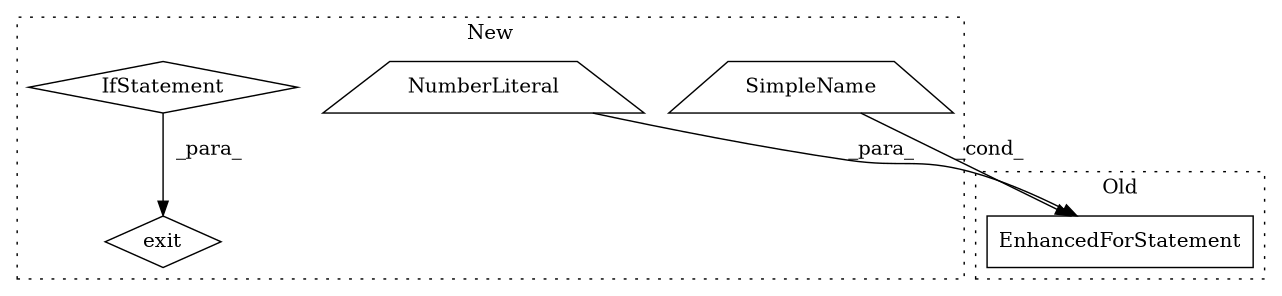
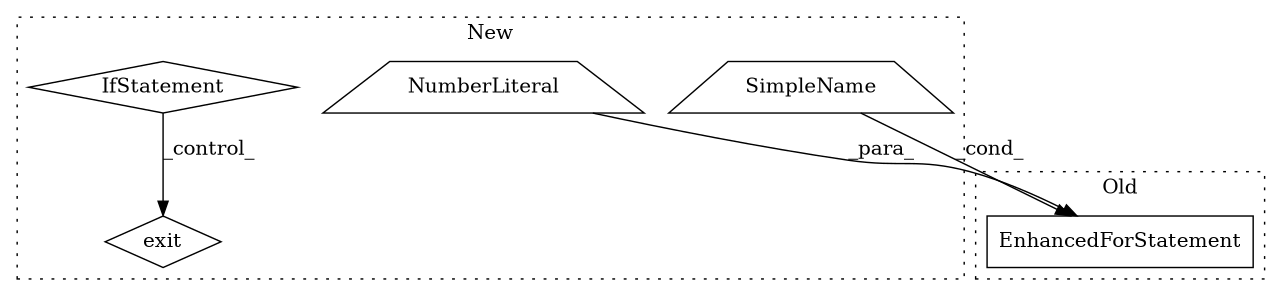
(209, 149) -> (209, 149)
